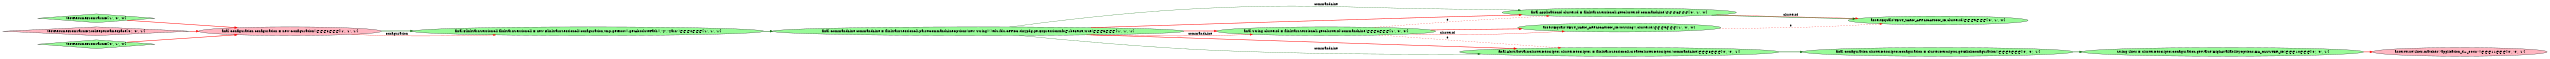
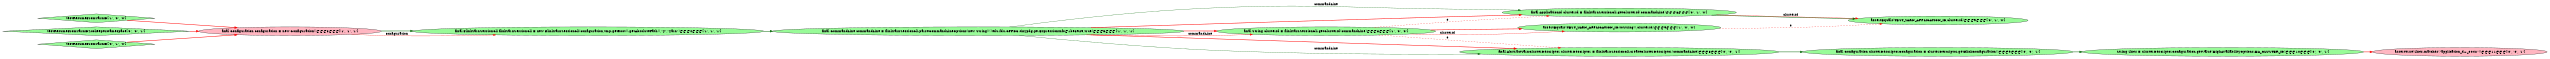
(96, 31) -> (96, 31)
